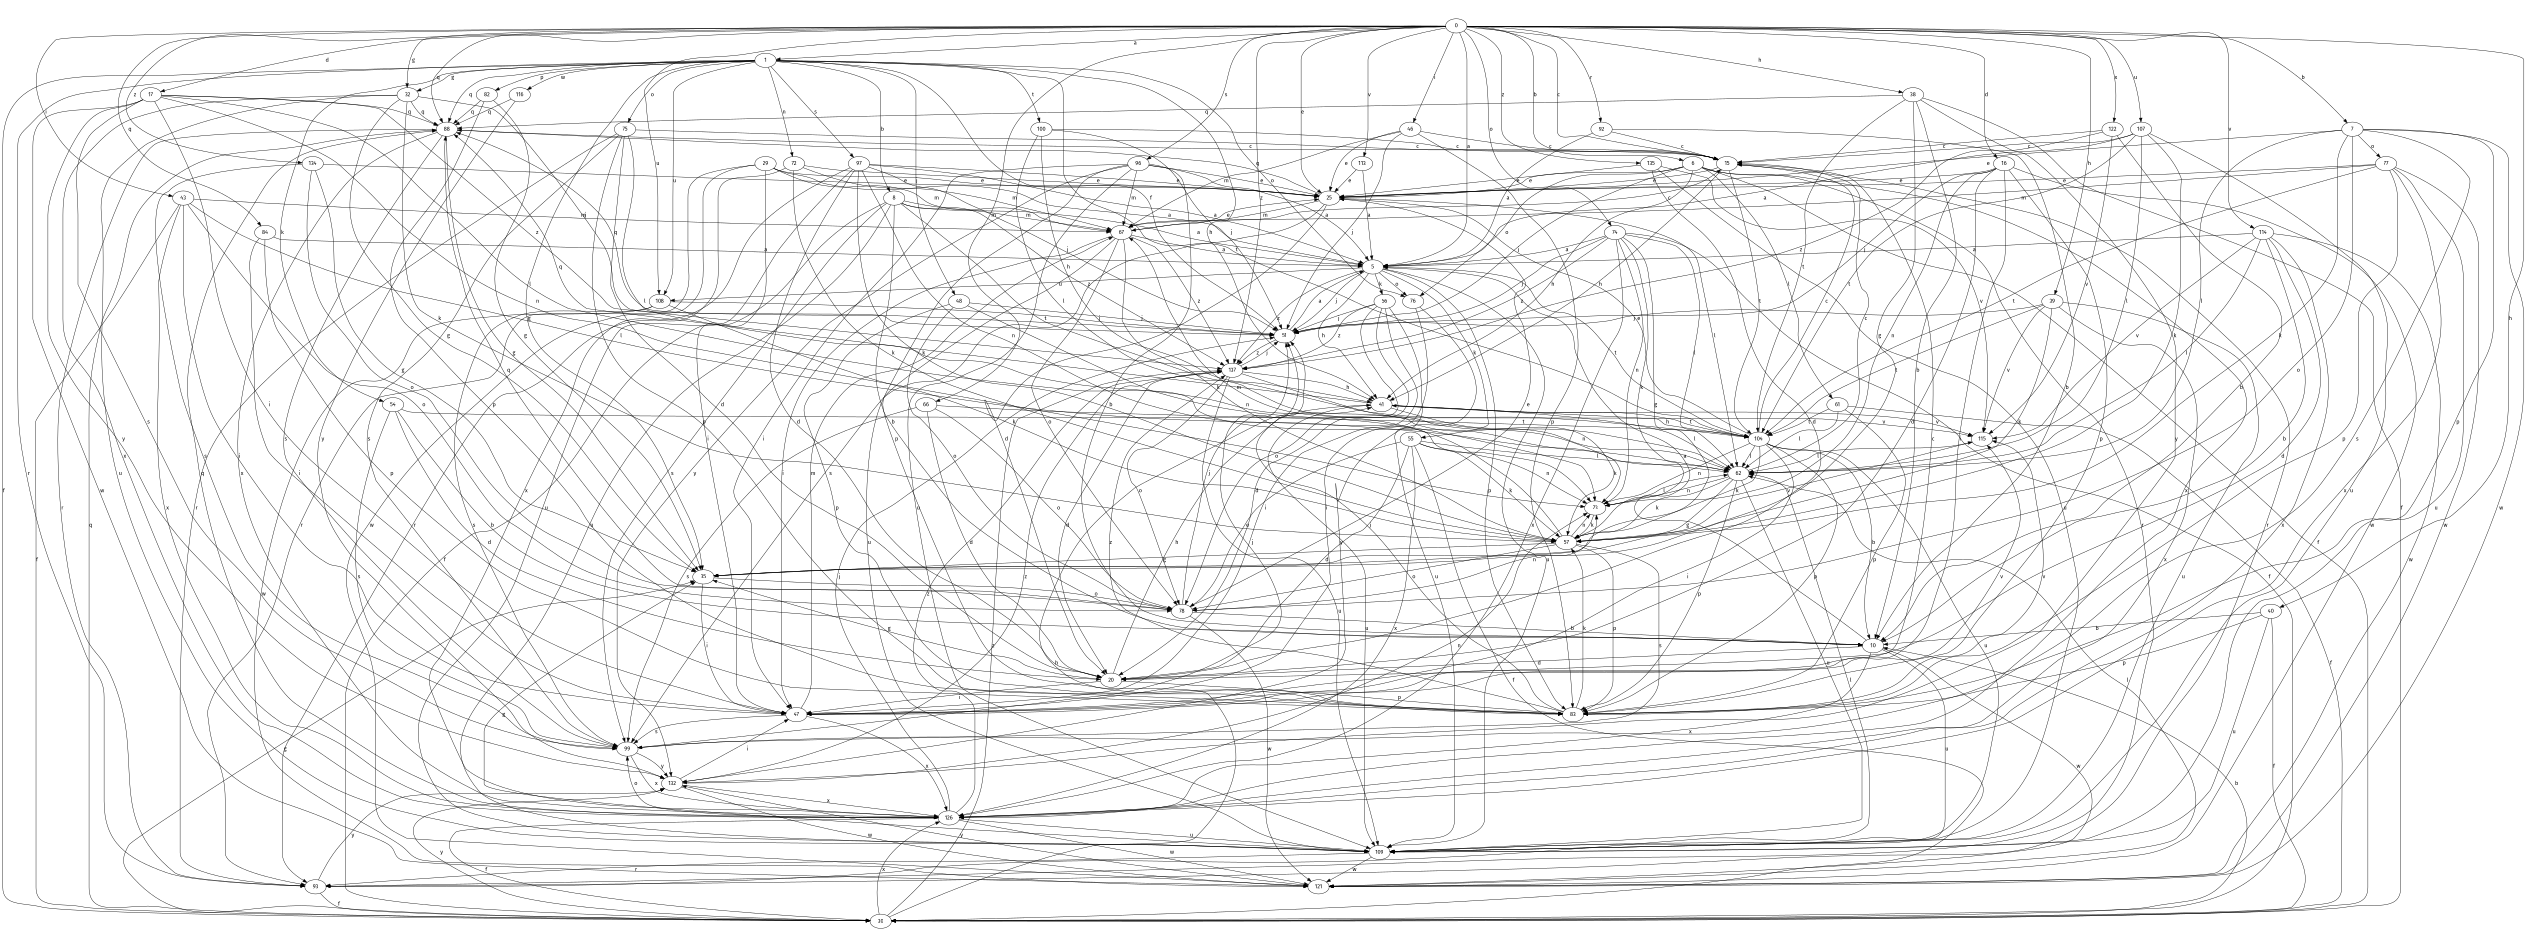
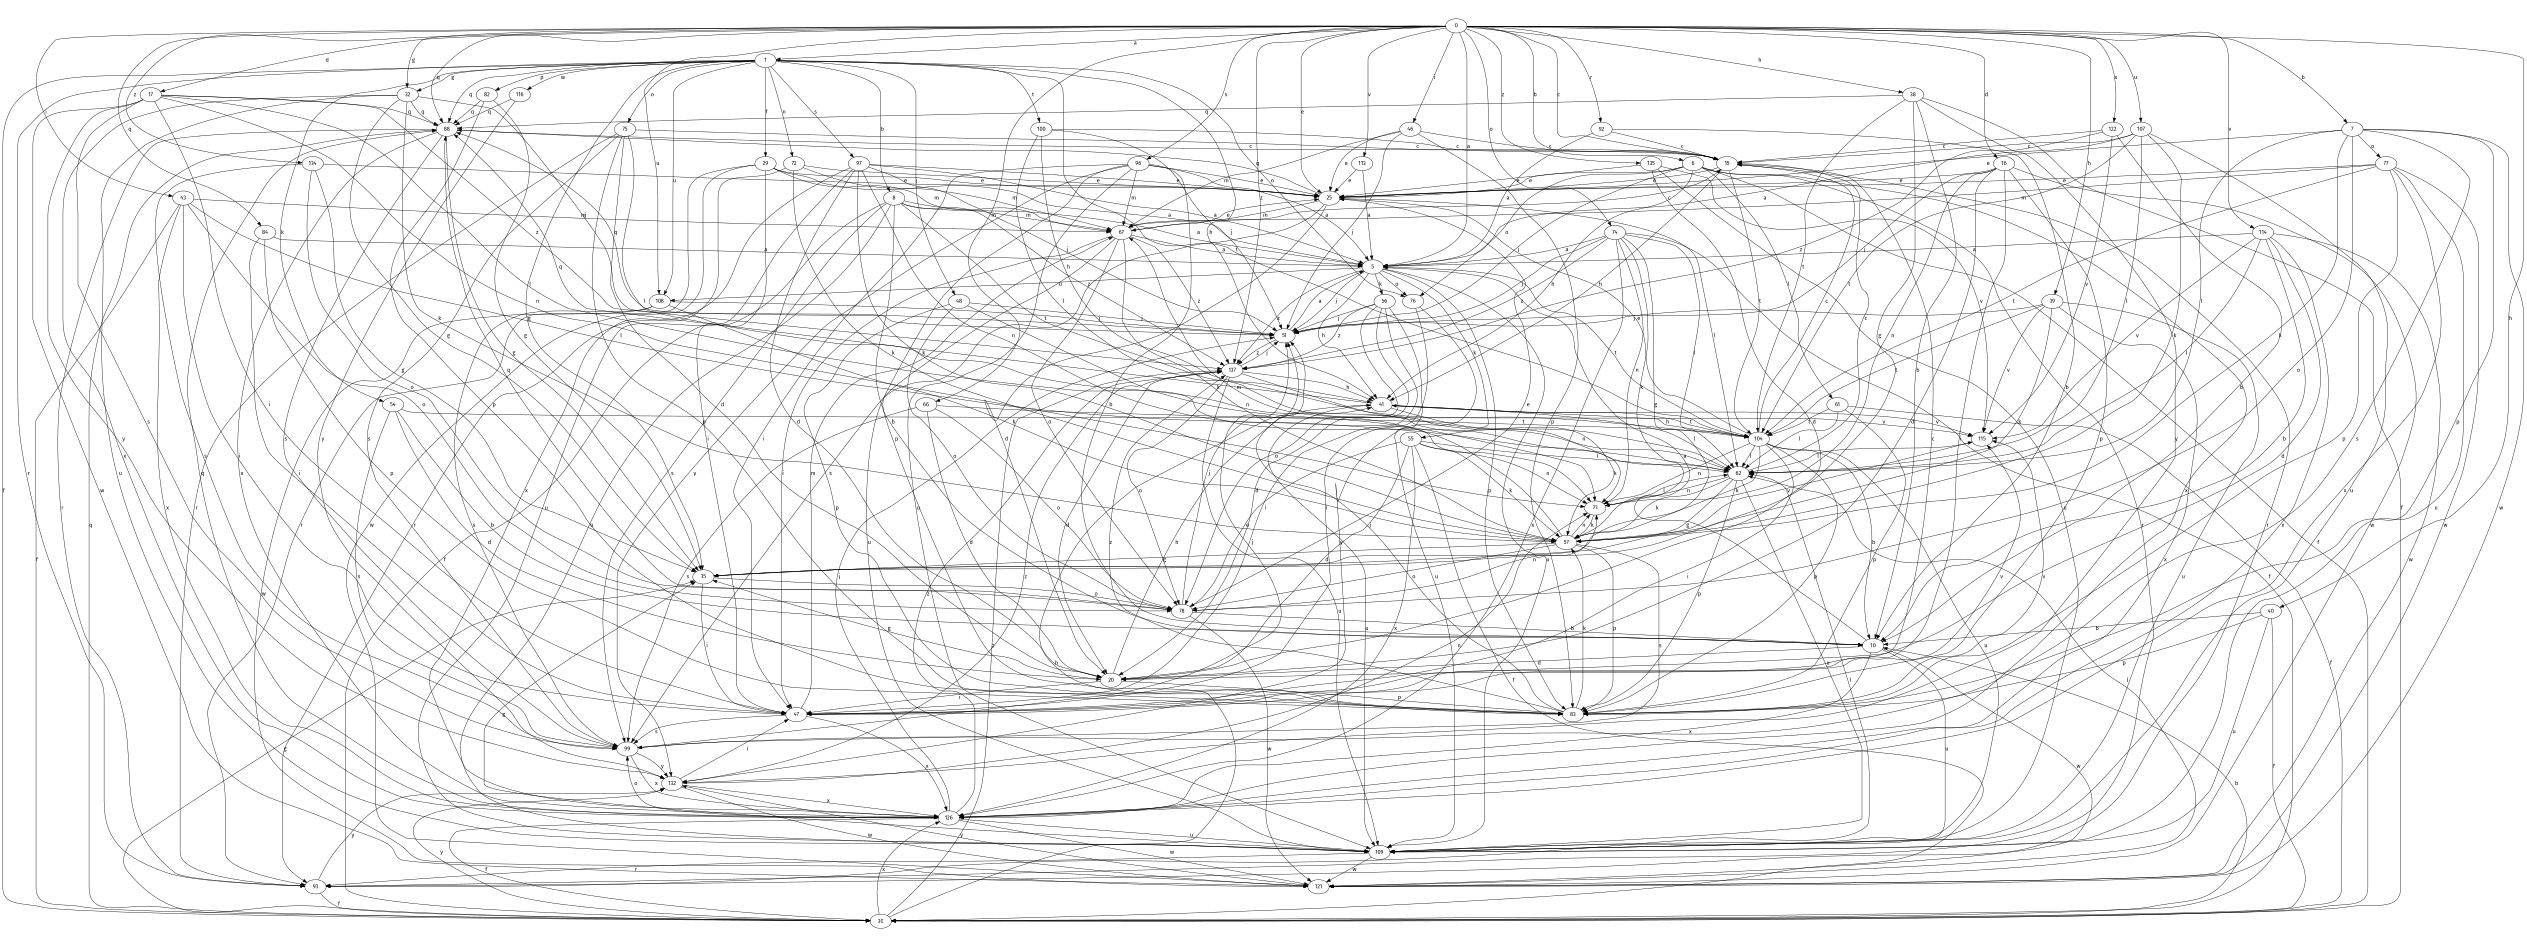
(994, 164) -> (766, 110)
